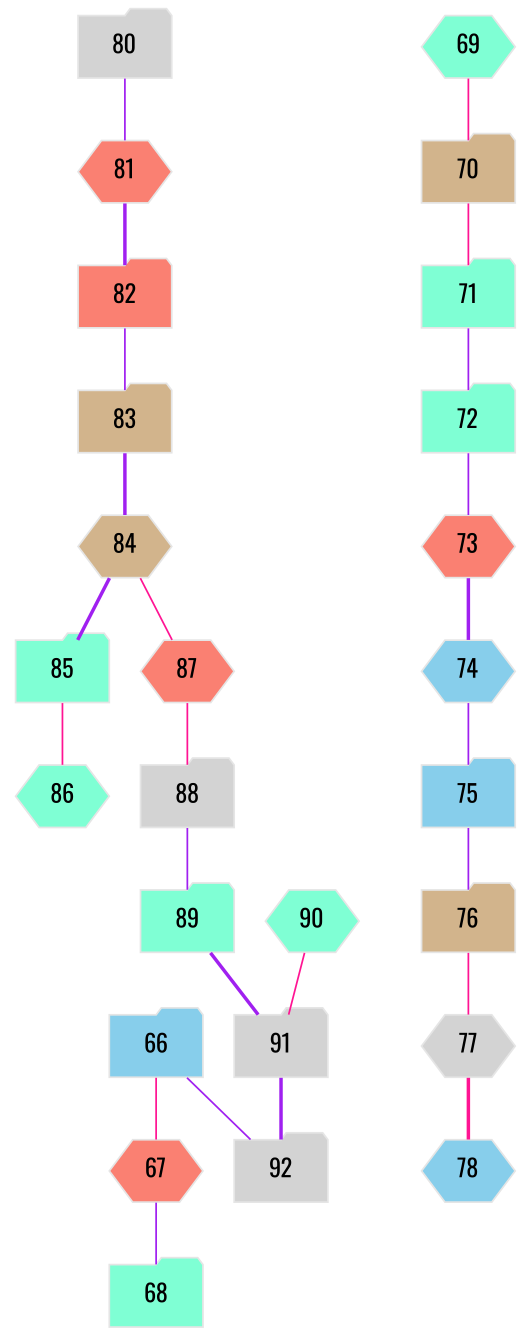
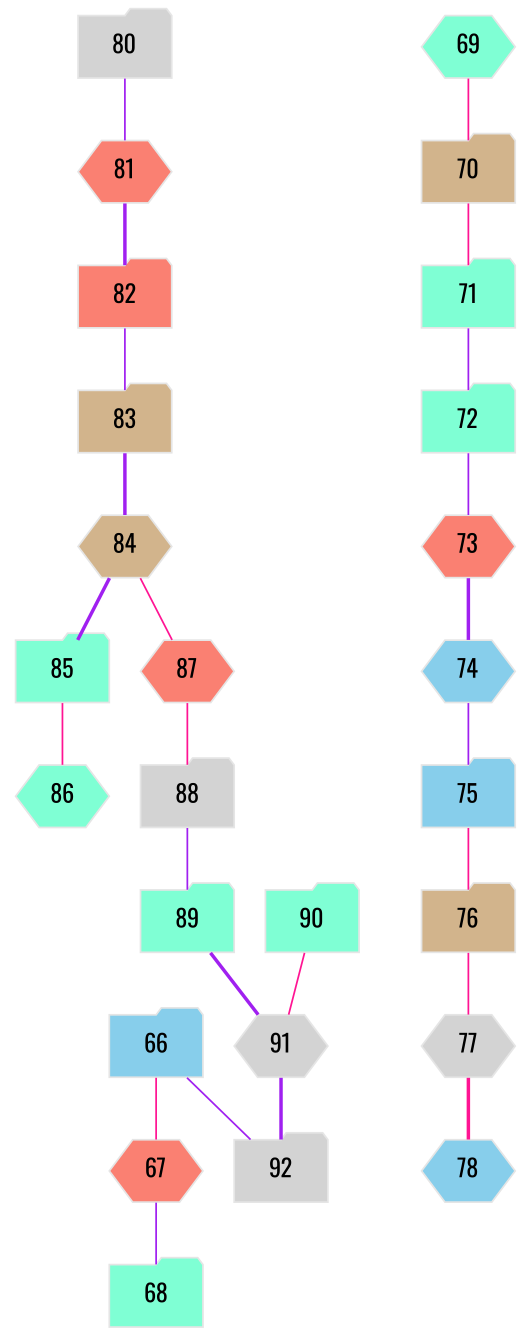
(468, 859) -> (468, 859)
(312, 921) -> (312, 921)
(281, 1046) -> (281, 1046)
